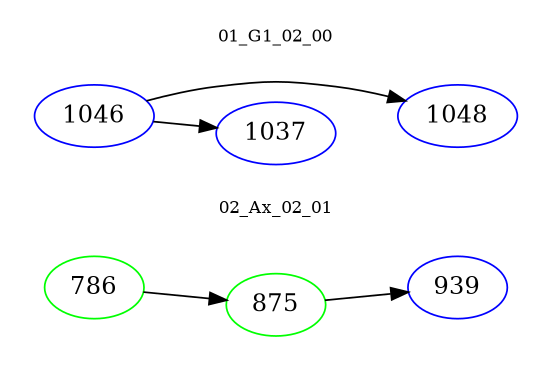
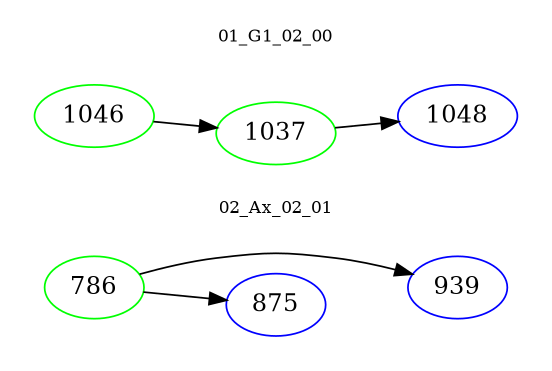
(267, 82) -> (358, 126)
(94, 116) -> (94, 116)
(276, 133) -> (276, 133)
(358, 297) -> (267, 254)
(276, 305) -> (276, 305)
